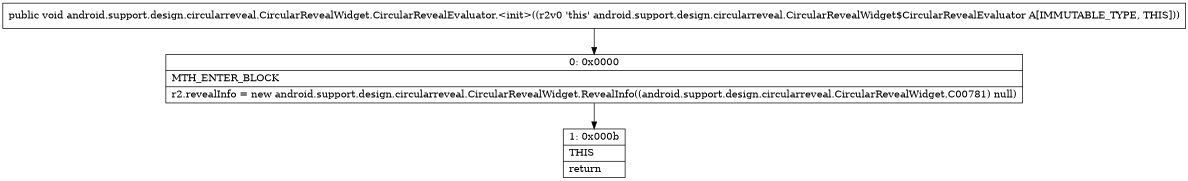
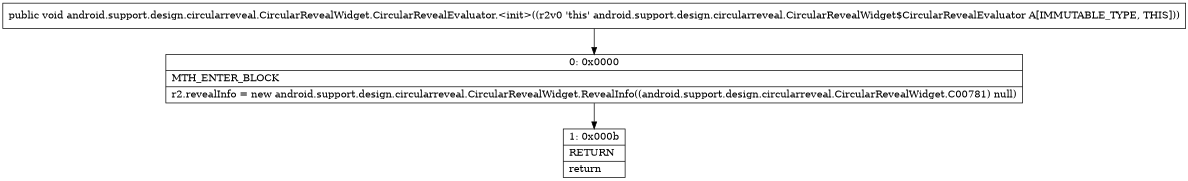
(582, 153) -> (592, 153)
